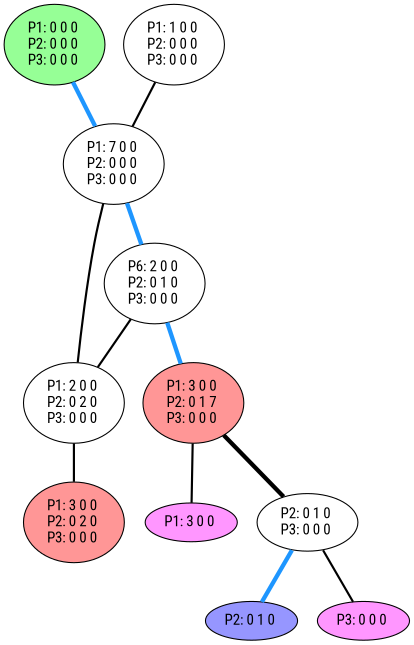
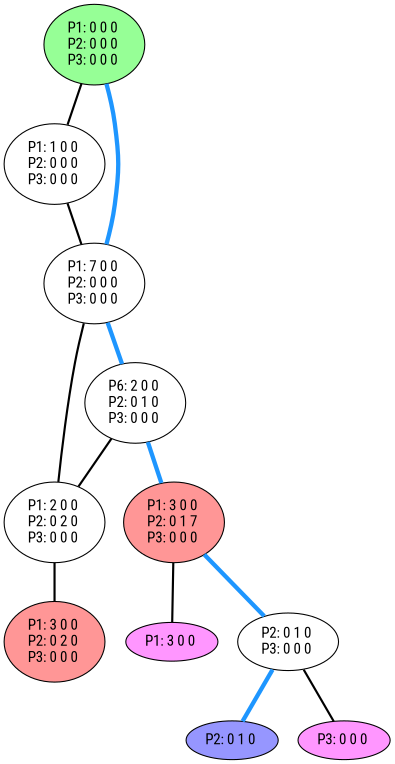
none -> (74, 104)
(254, 466) -> (234, 585)
